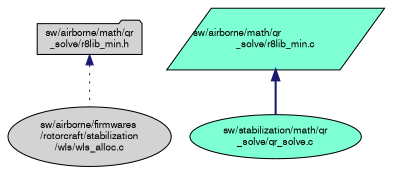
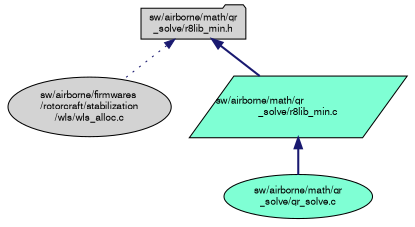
none -> (240, 61)
(276, 137) -> (298, 197)
